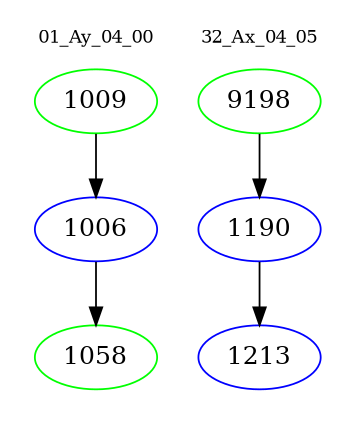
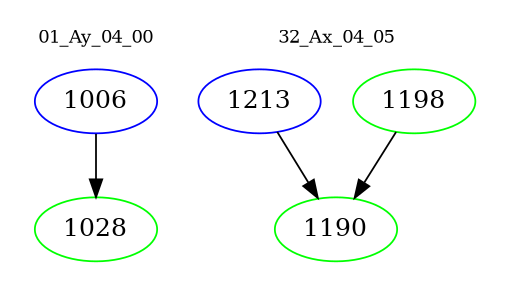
(96, 101) -> none
(260, 101) -> (414, 101)
(260, 229) -> (336, 229)
(260, 285) -> (293, 157)
(96, 357) -> (96, 229)
